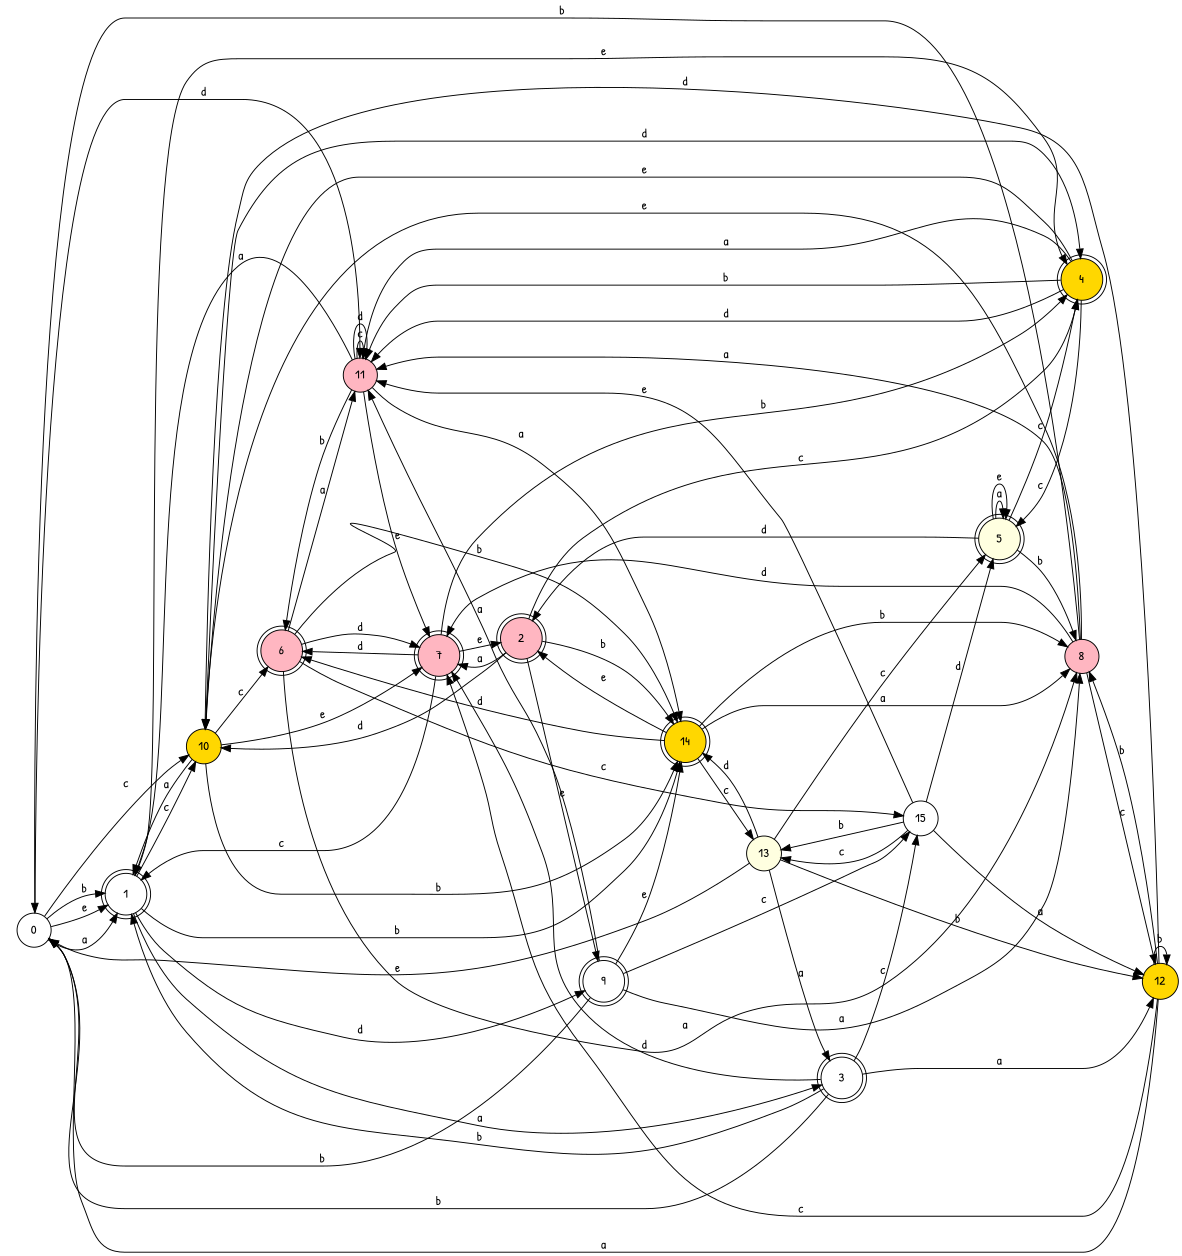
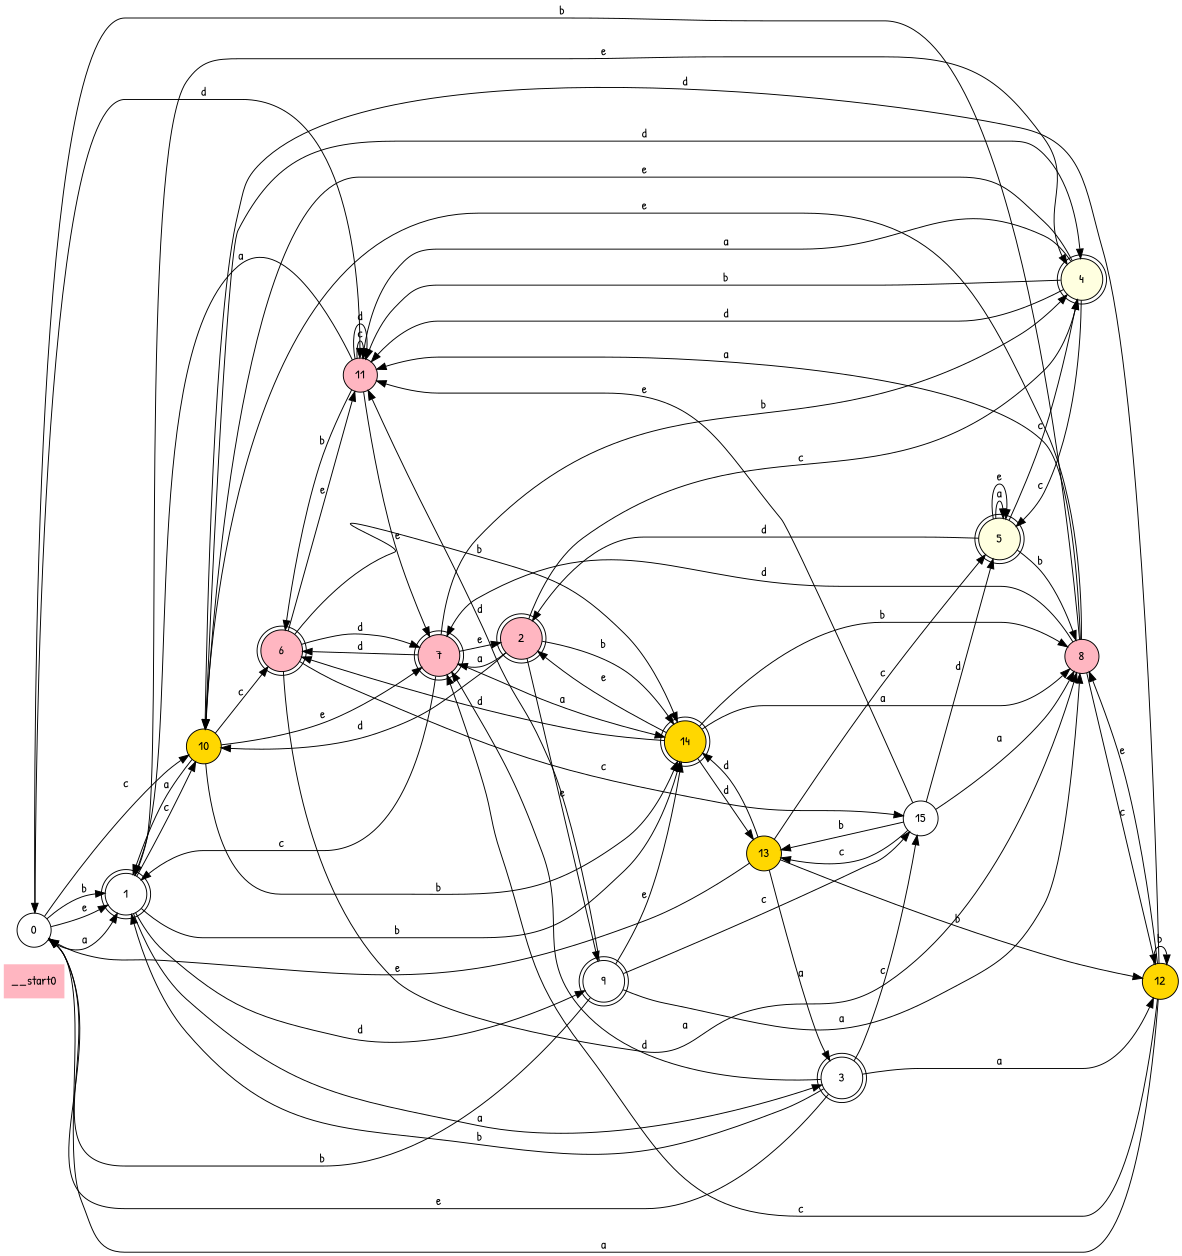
(1082, 279) -> (1082, 279)
(323, 490) -> (323, 490)
(580, 497) -> (555, 704)
(480, 610) -> (480, 610)
(1123, 751) -> (1123, 751)
(726, 790) -> (726, 790)
(764, 853) -> (764, 853)
(1027, 911) -> (1010, 753)
none -> (34, 981)
(439, 1202) -> (439, 1202)
